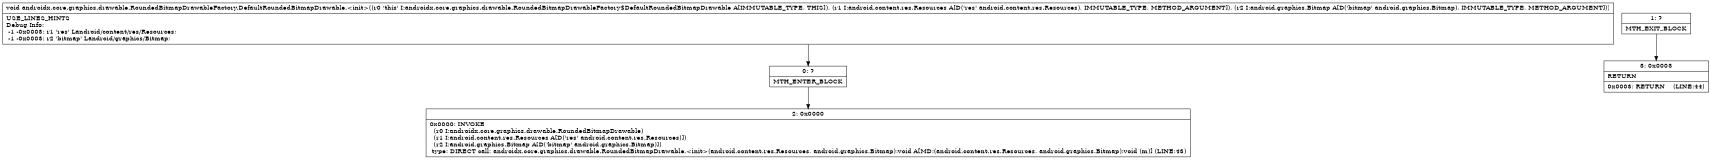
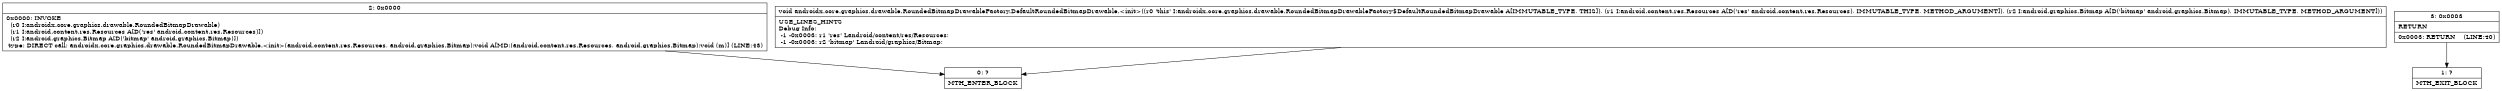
(1656, 45) -> (2447, 53)
(1656, 87) -> (2447, 37)
(808, 96) -> (802, 62)
